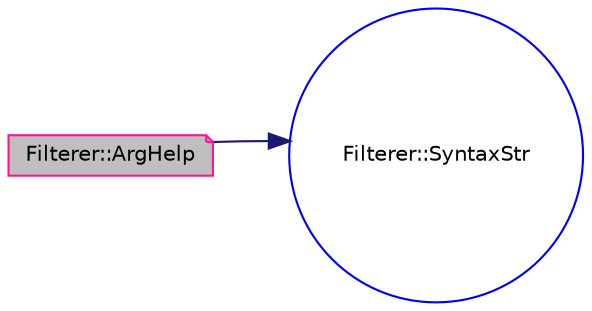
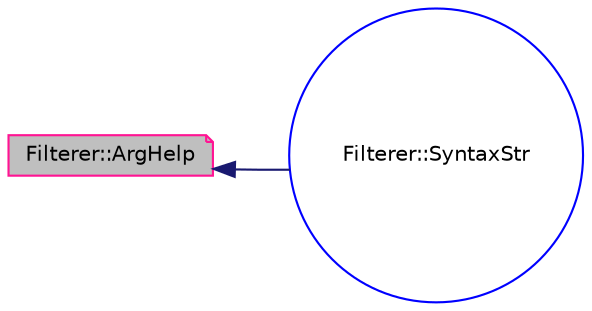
(241, 141) -> (263, 170)
